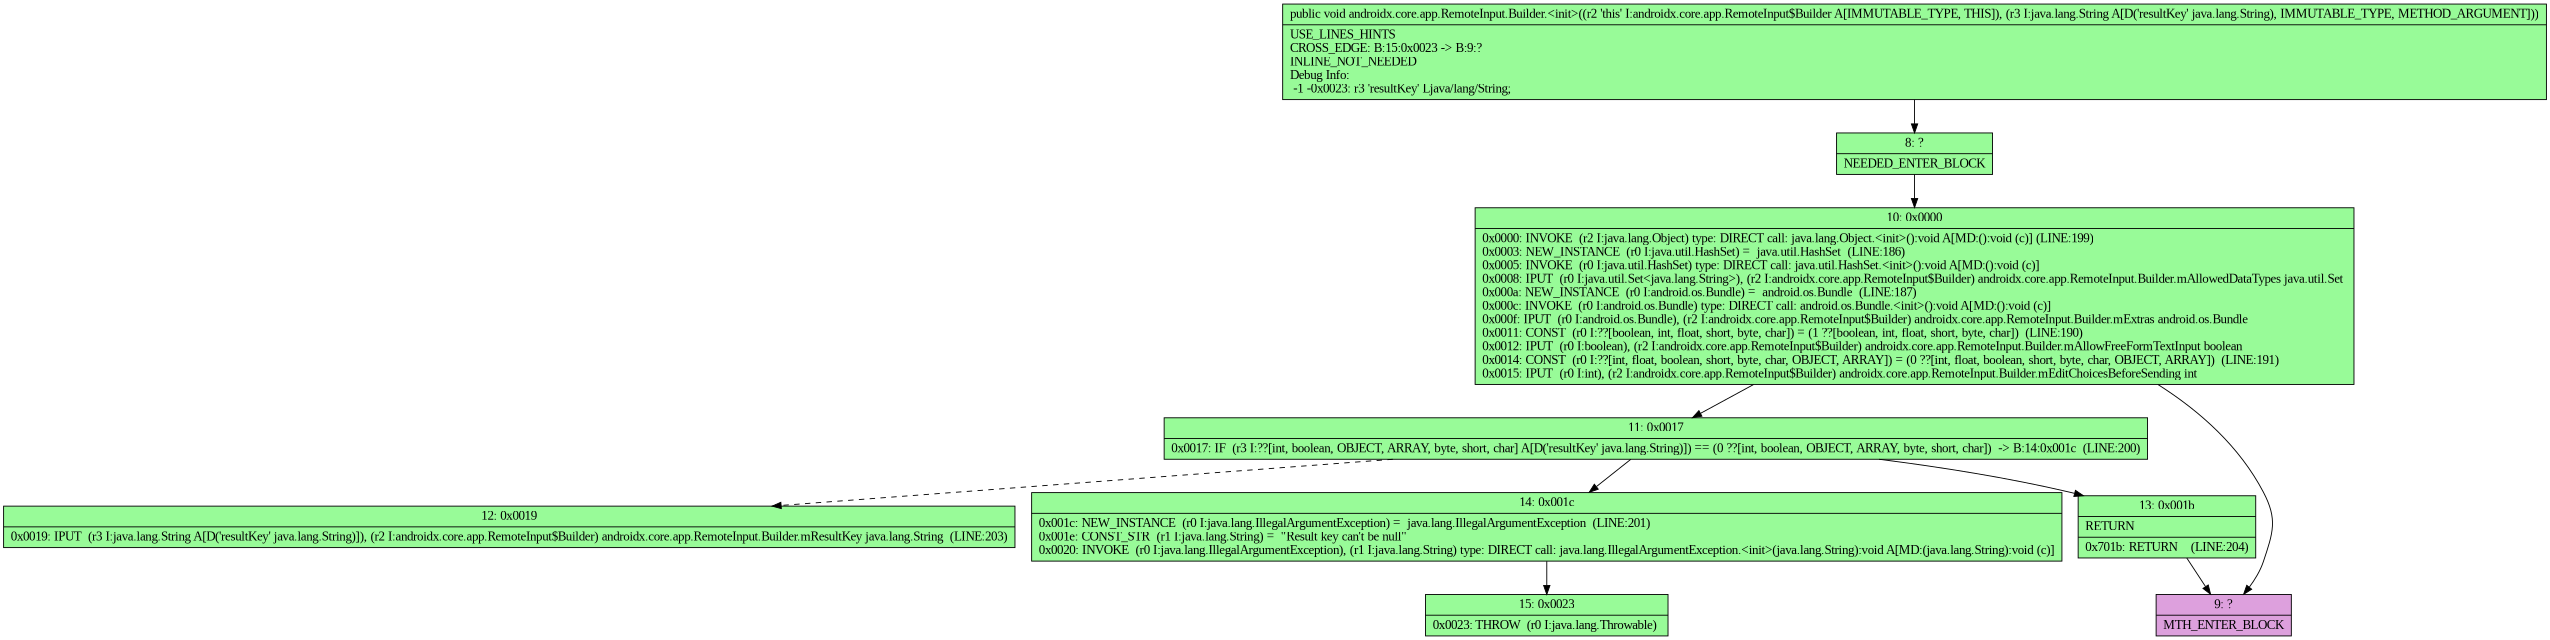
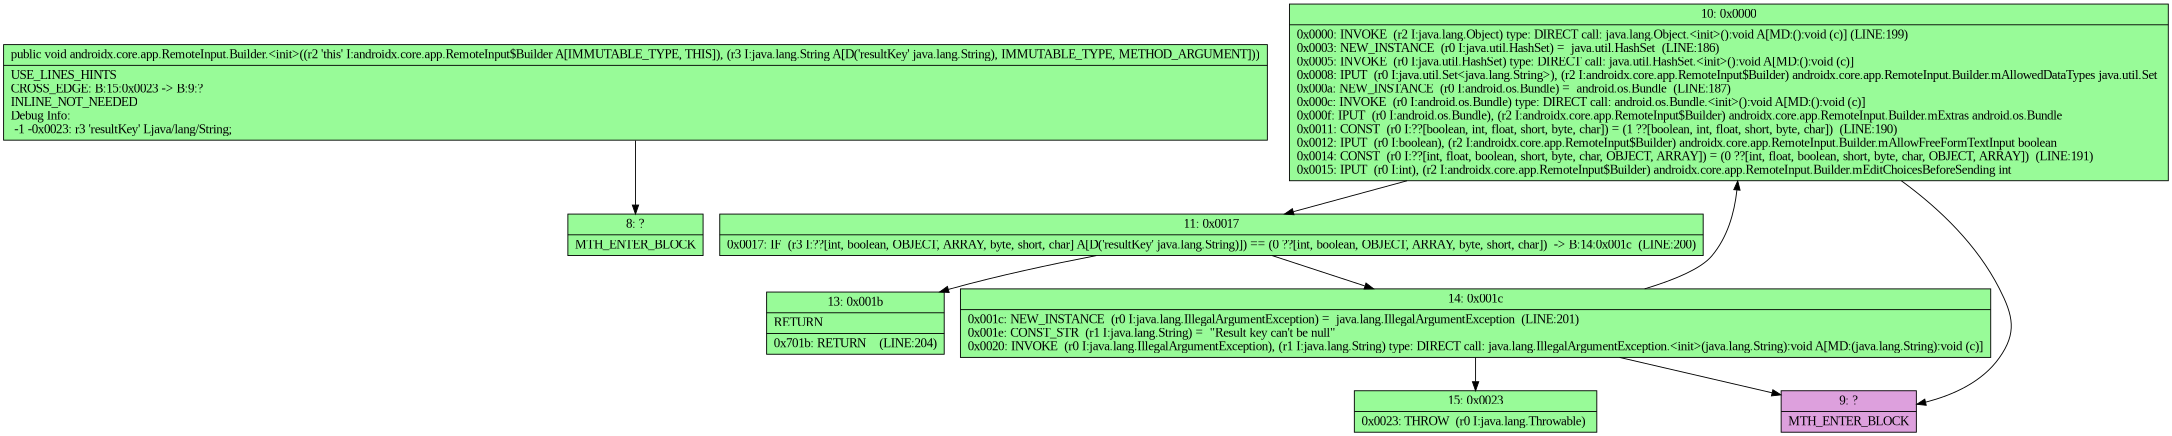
(1915, 164) -> (635, 245)
(1915, 186) -> (1710, 257)
(509, 527) -> none
(2196, 572) -> (1696, 375)
